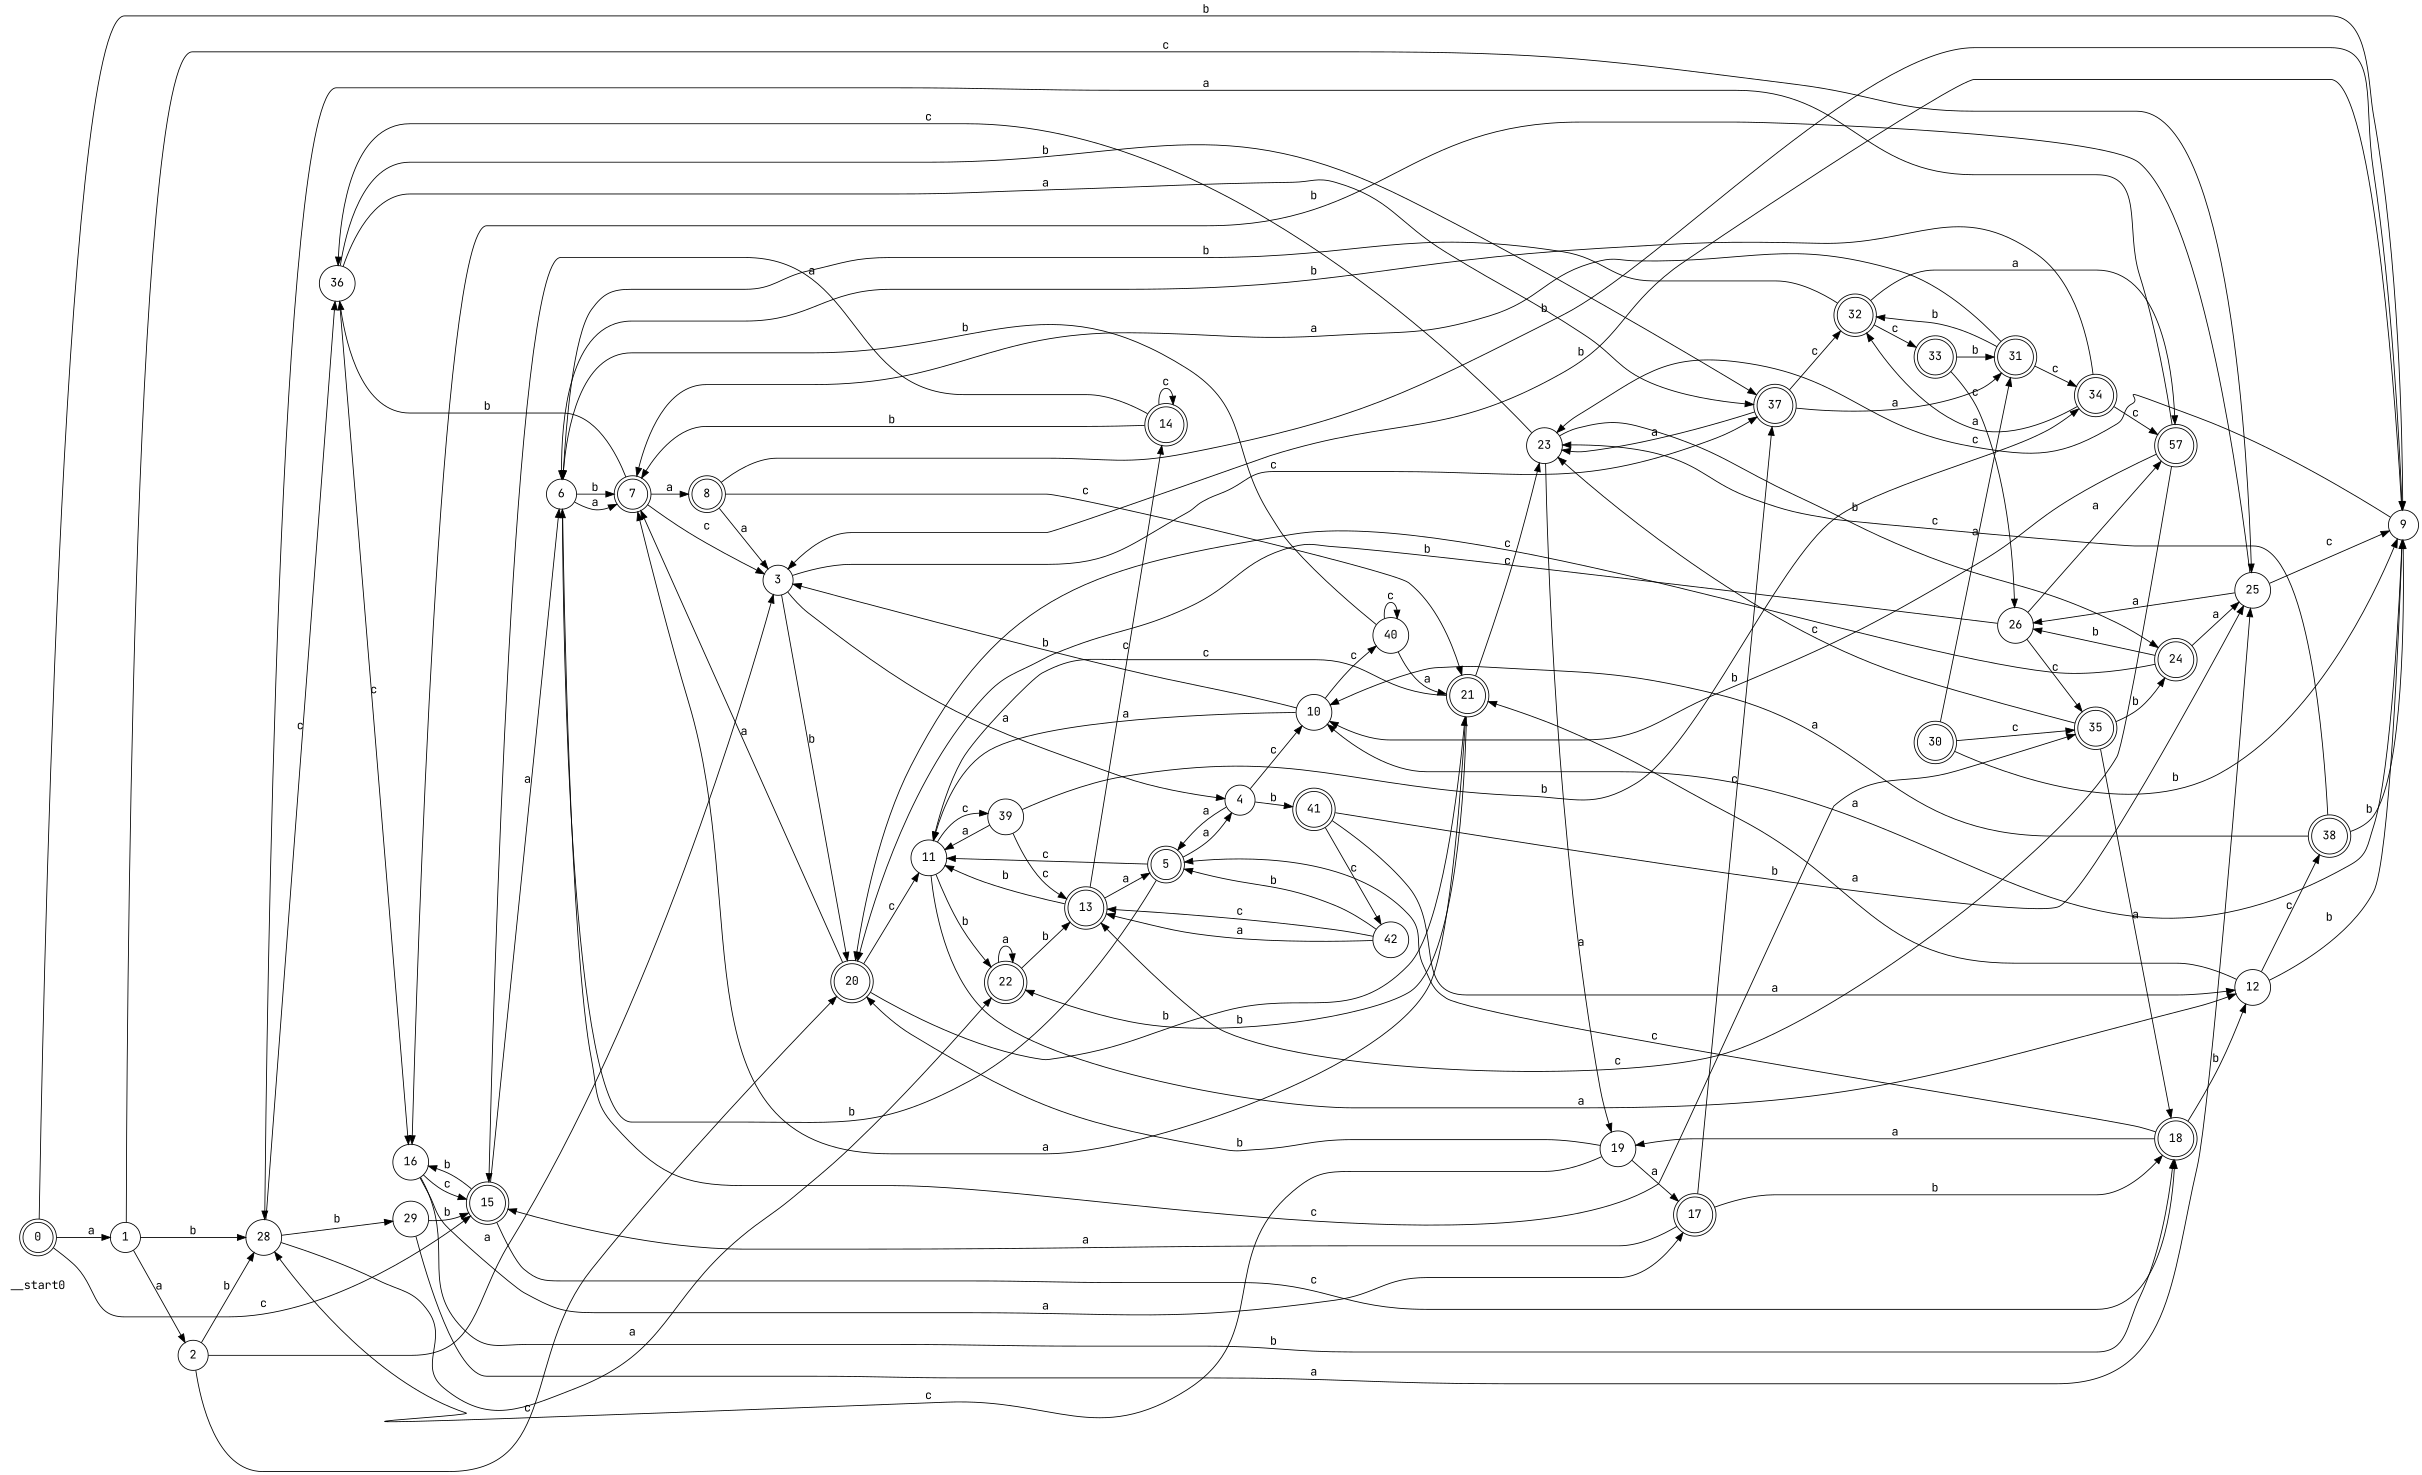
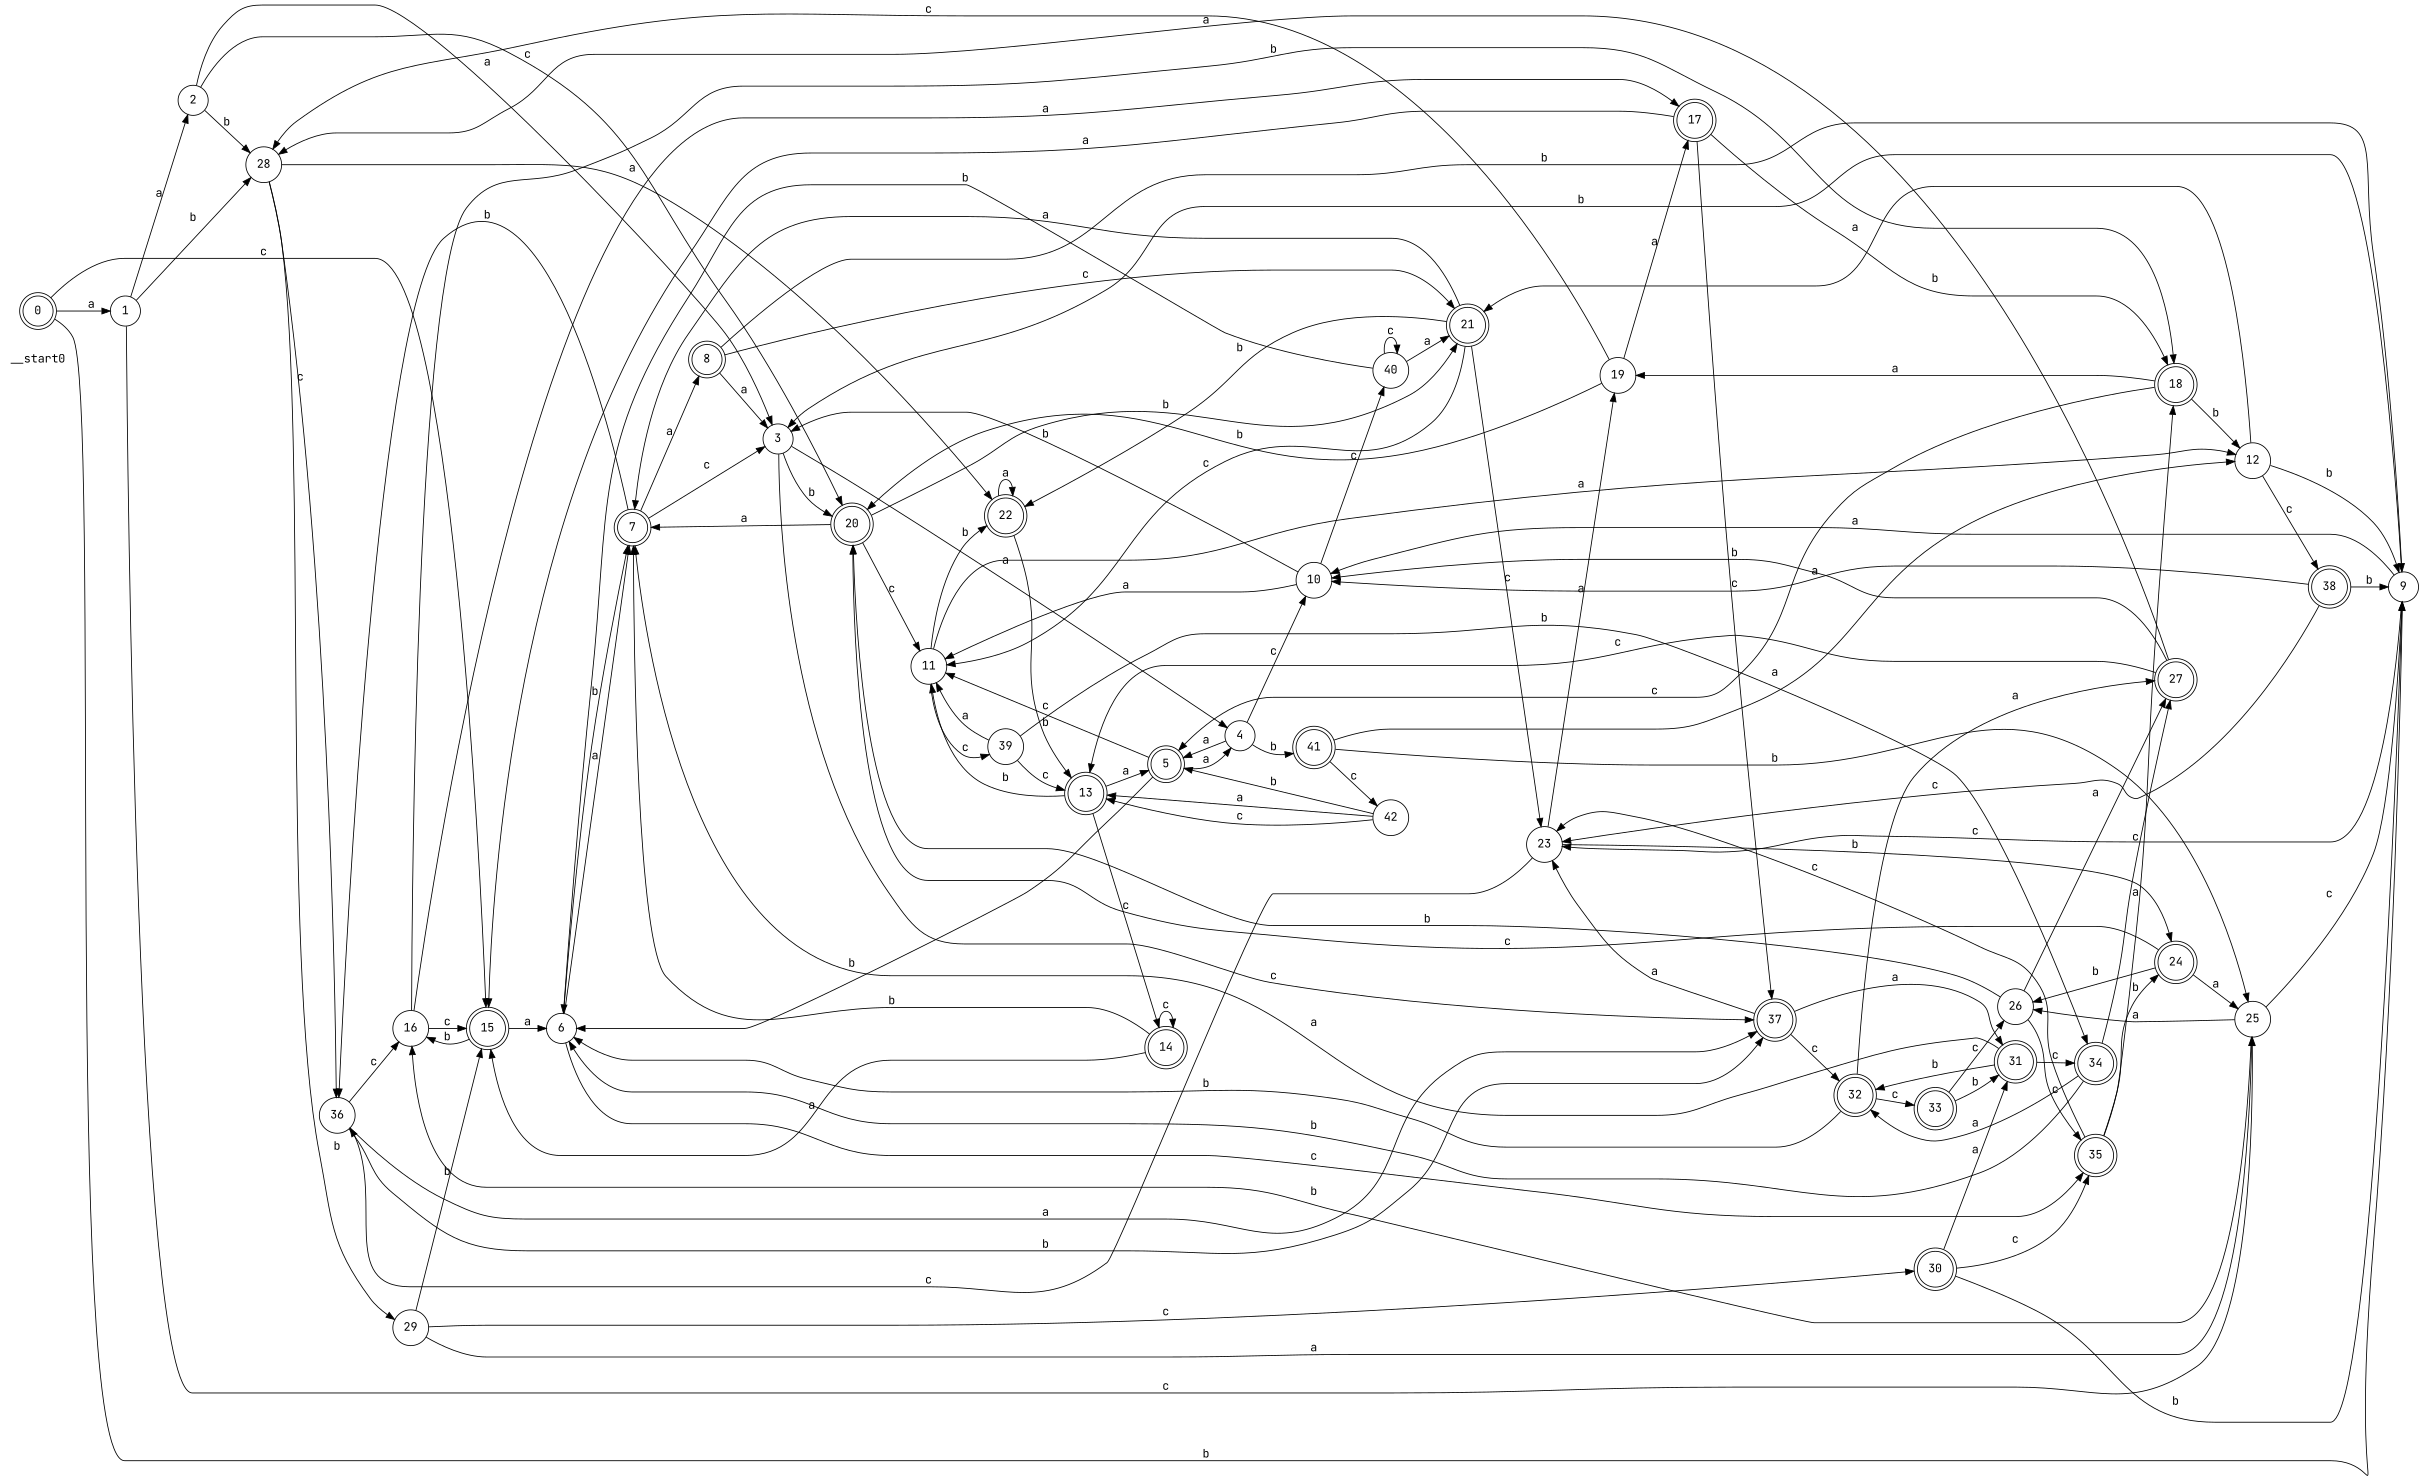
(2176, 446) -> (2176, 680)
(1369, 1304) -> none
none -> (1168, 1320)
